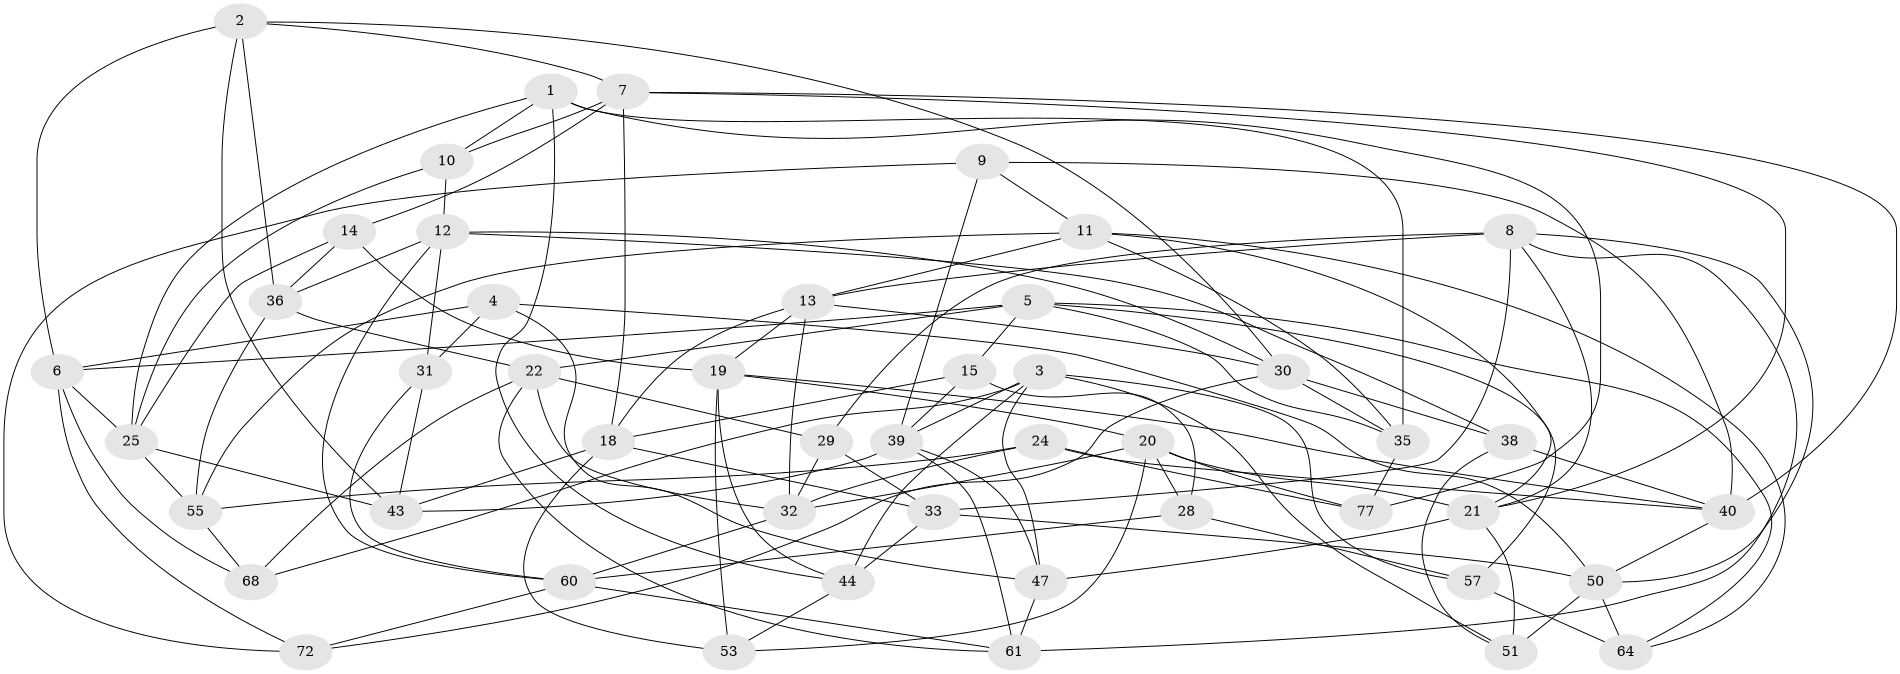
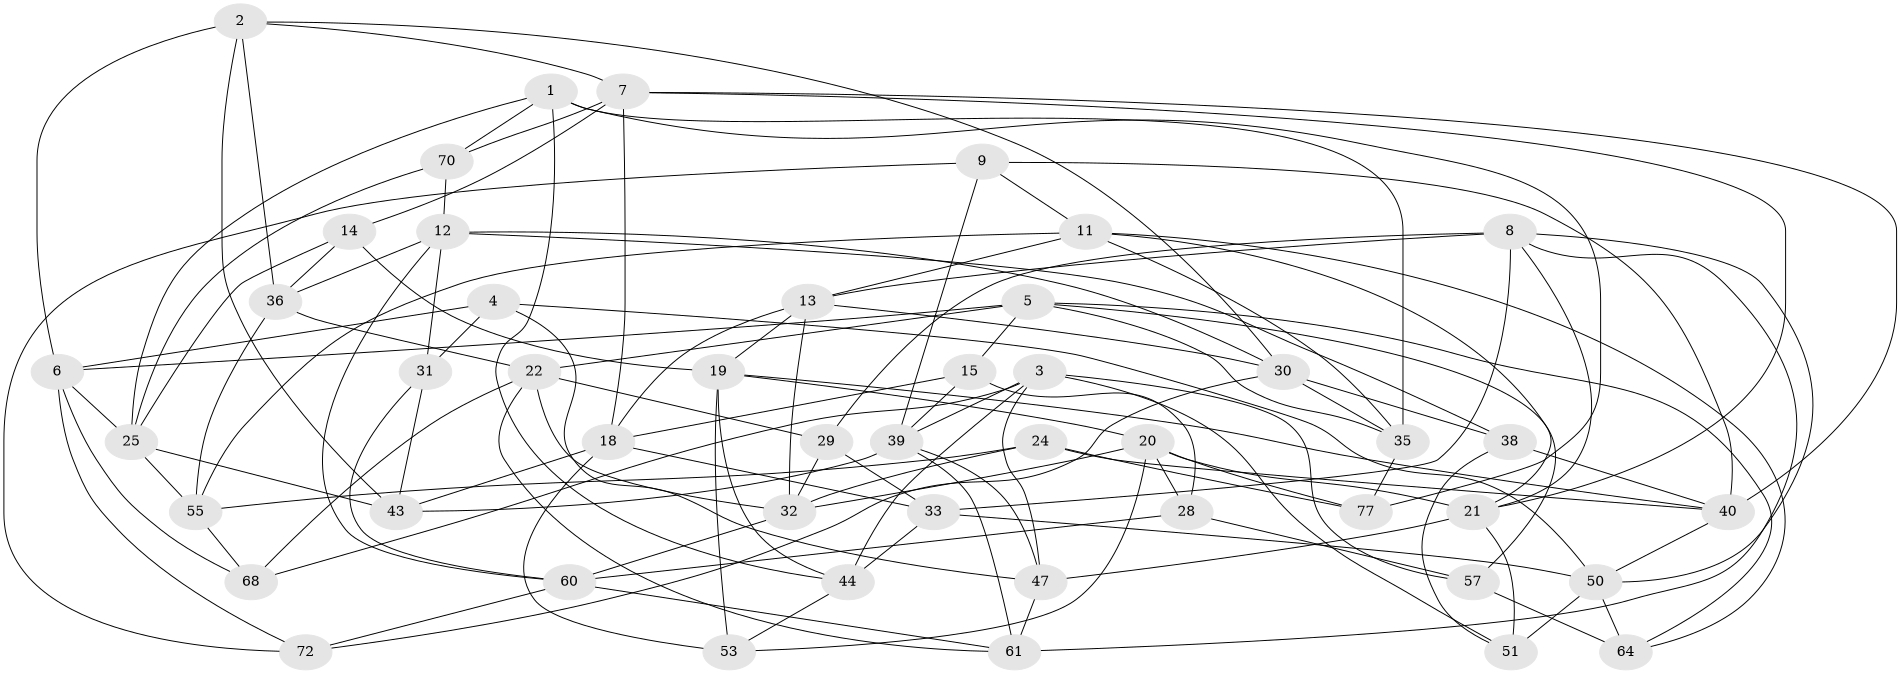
(447, 162) -> (447, 162)
